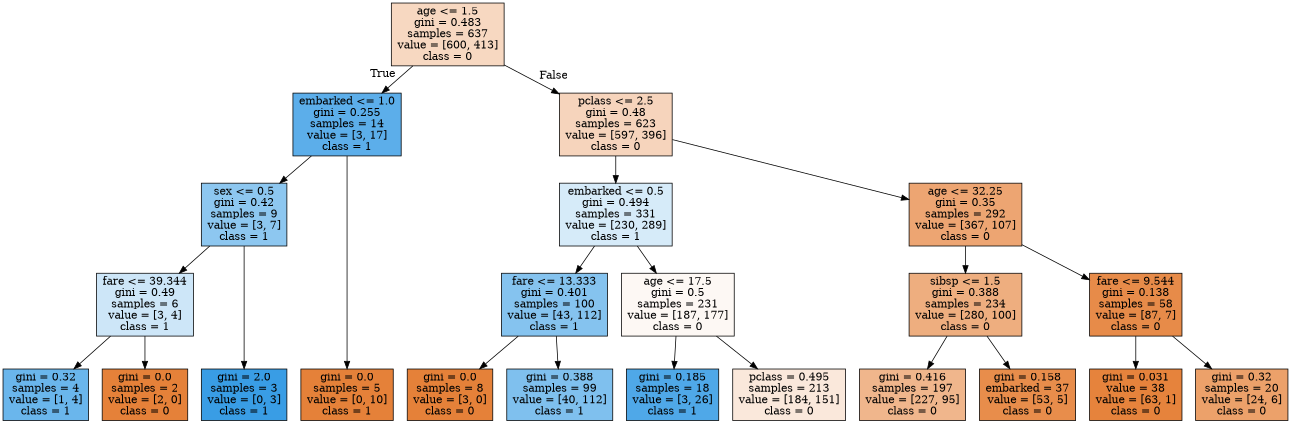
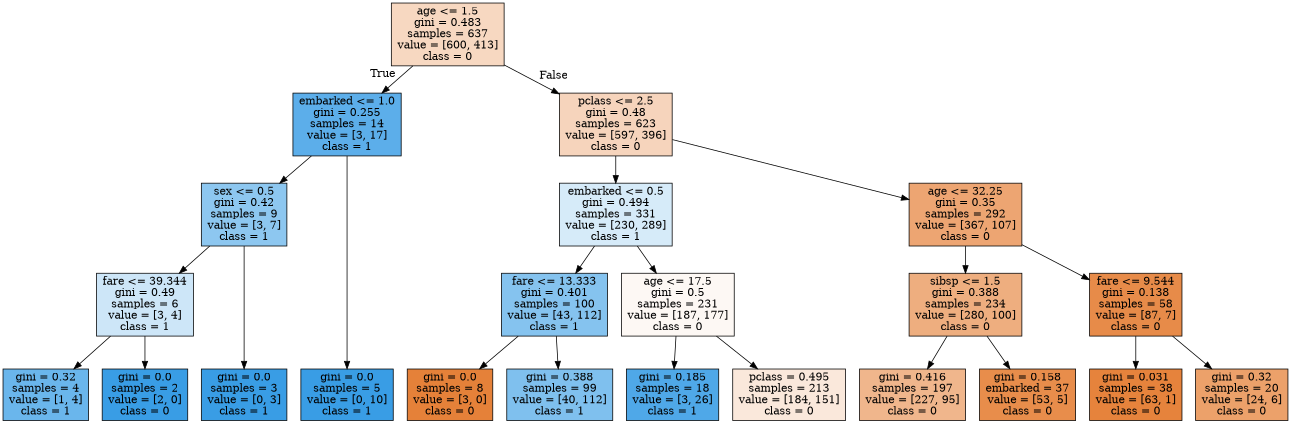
(145, 395) -> (145, 395)
(244, 395) -> (244, 395)
(347, 395) -> (347, 395)
(1136, 395) -> (1136, 395)
